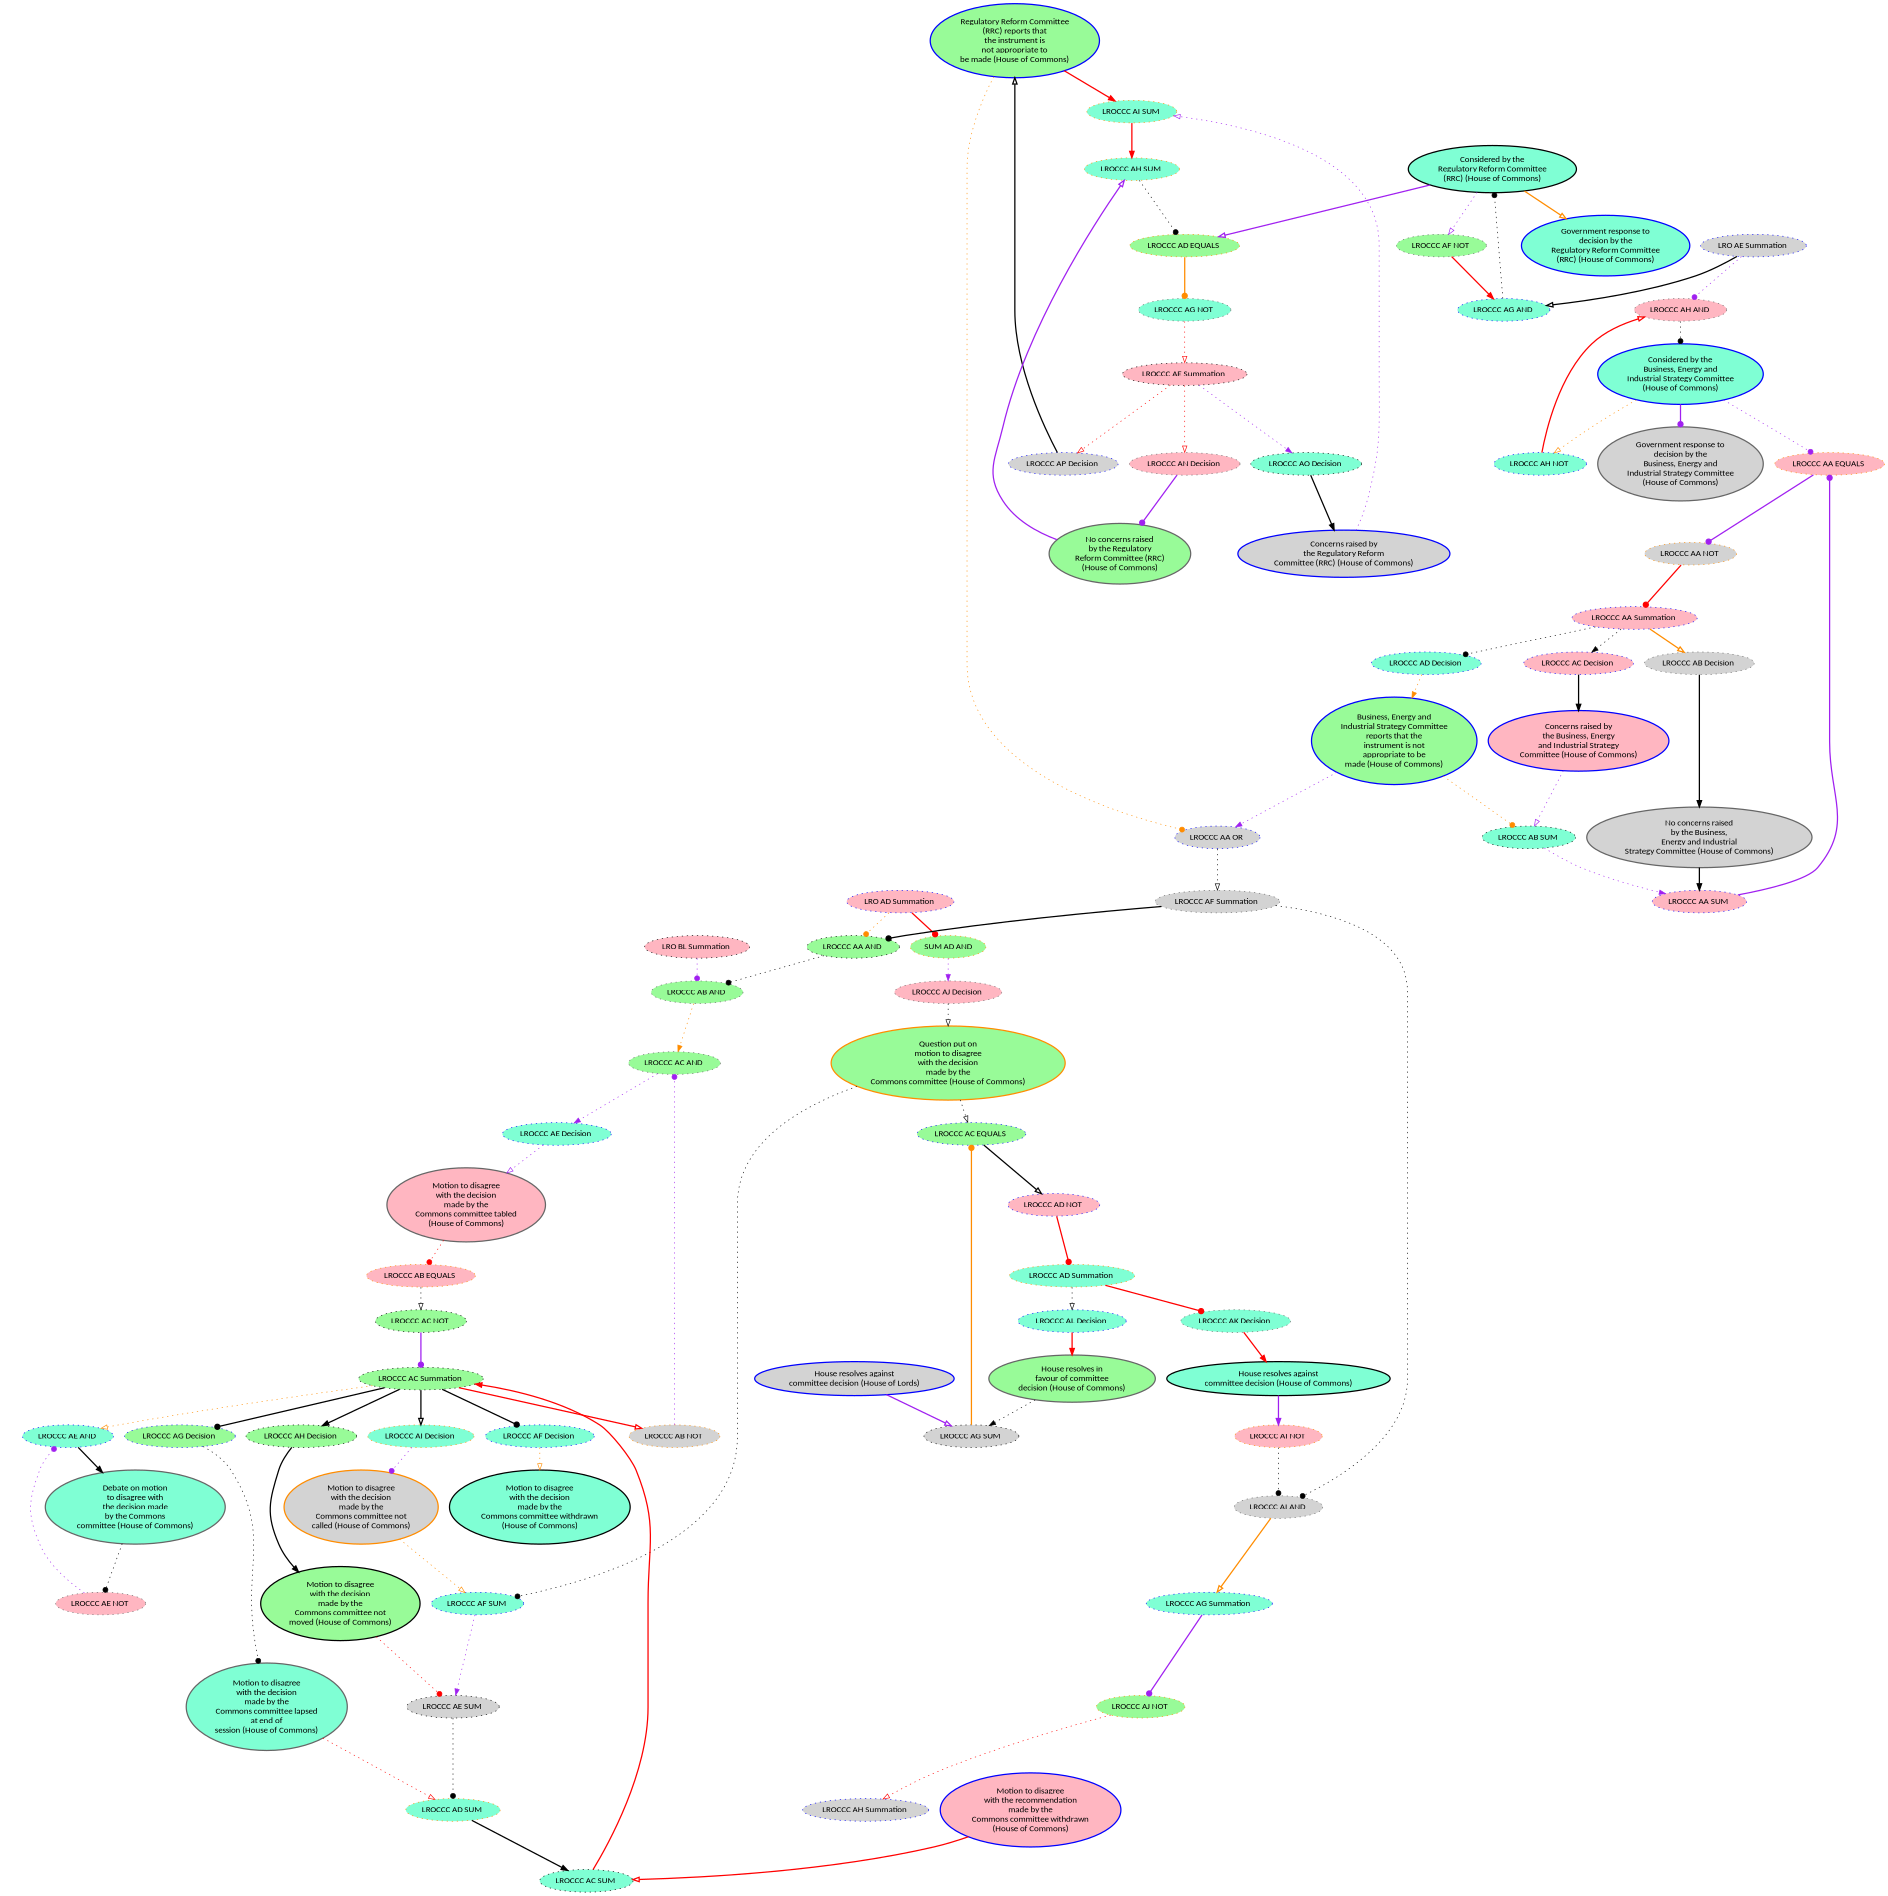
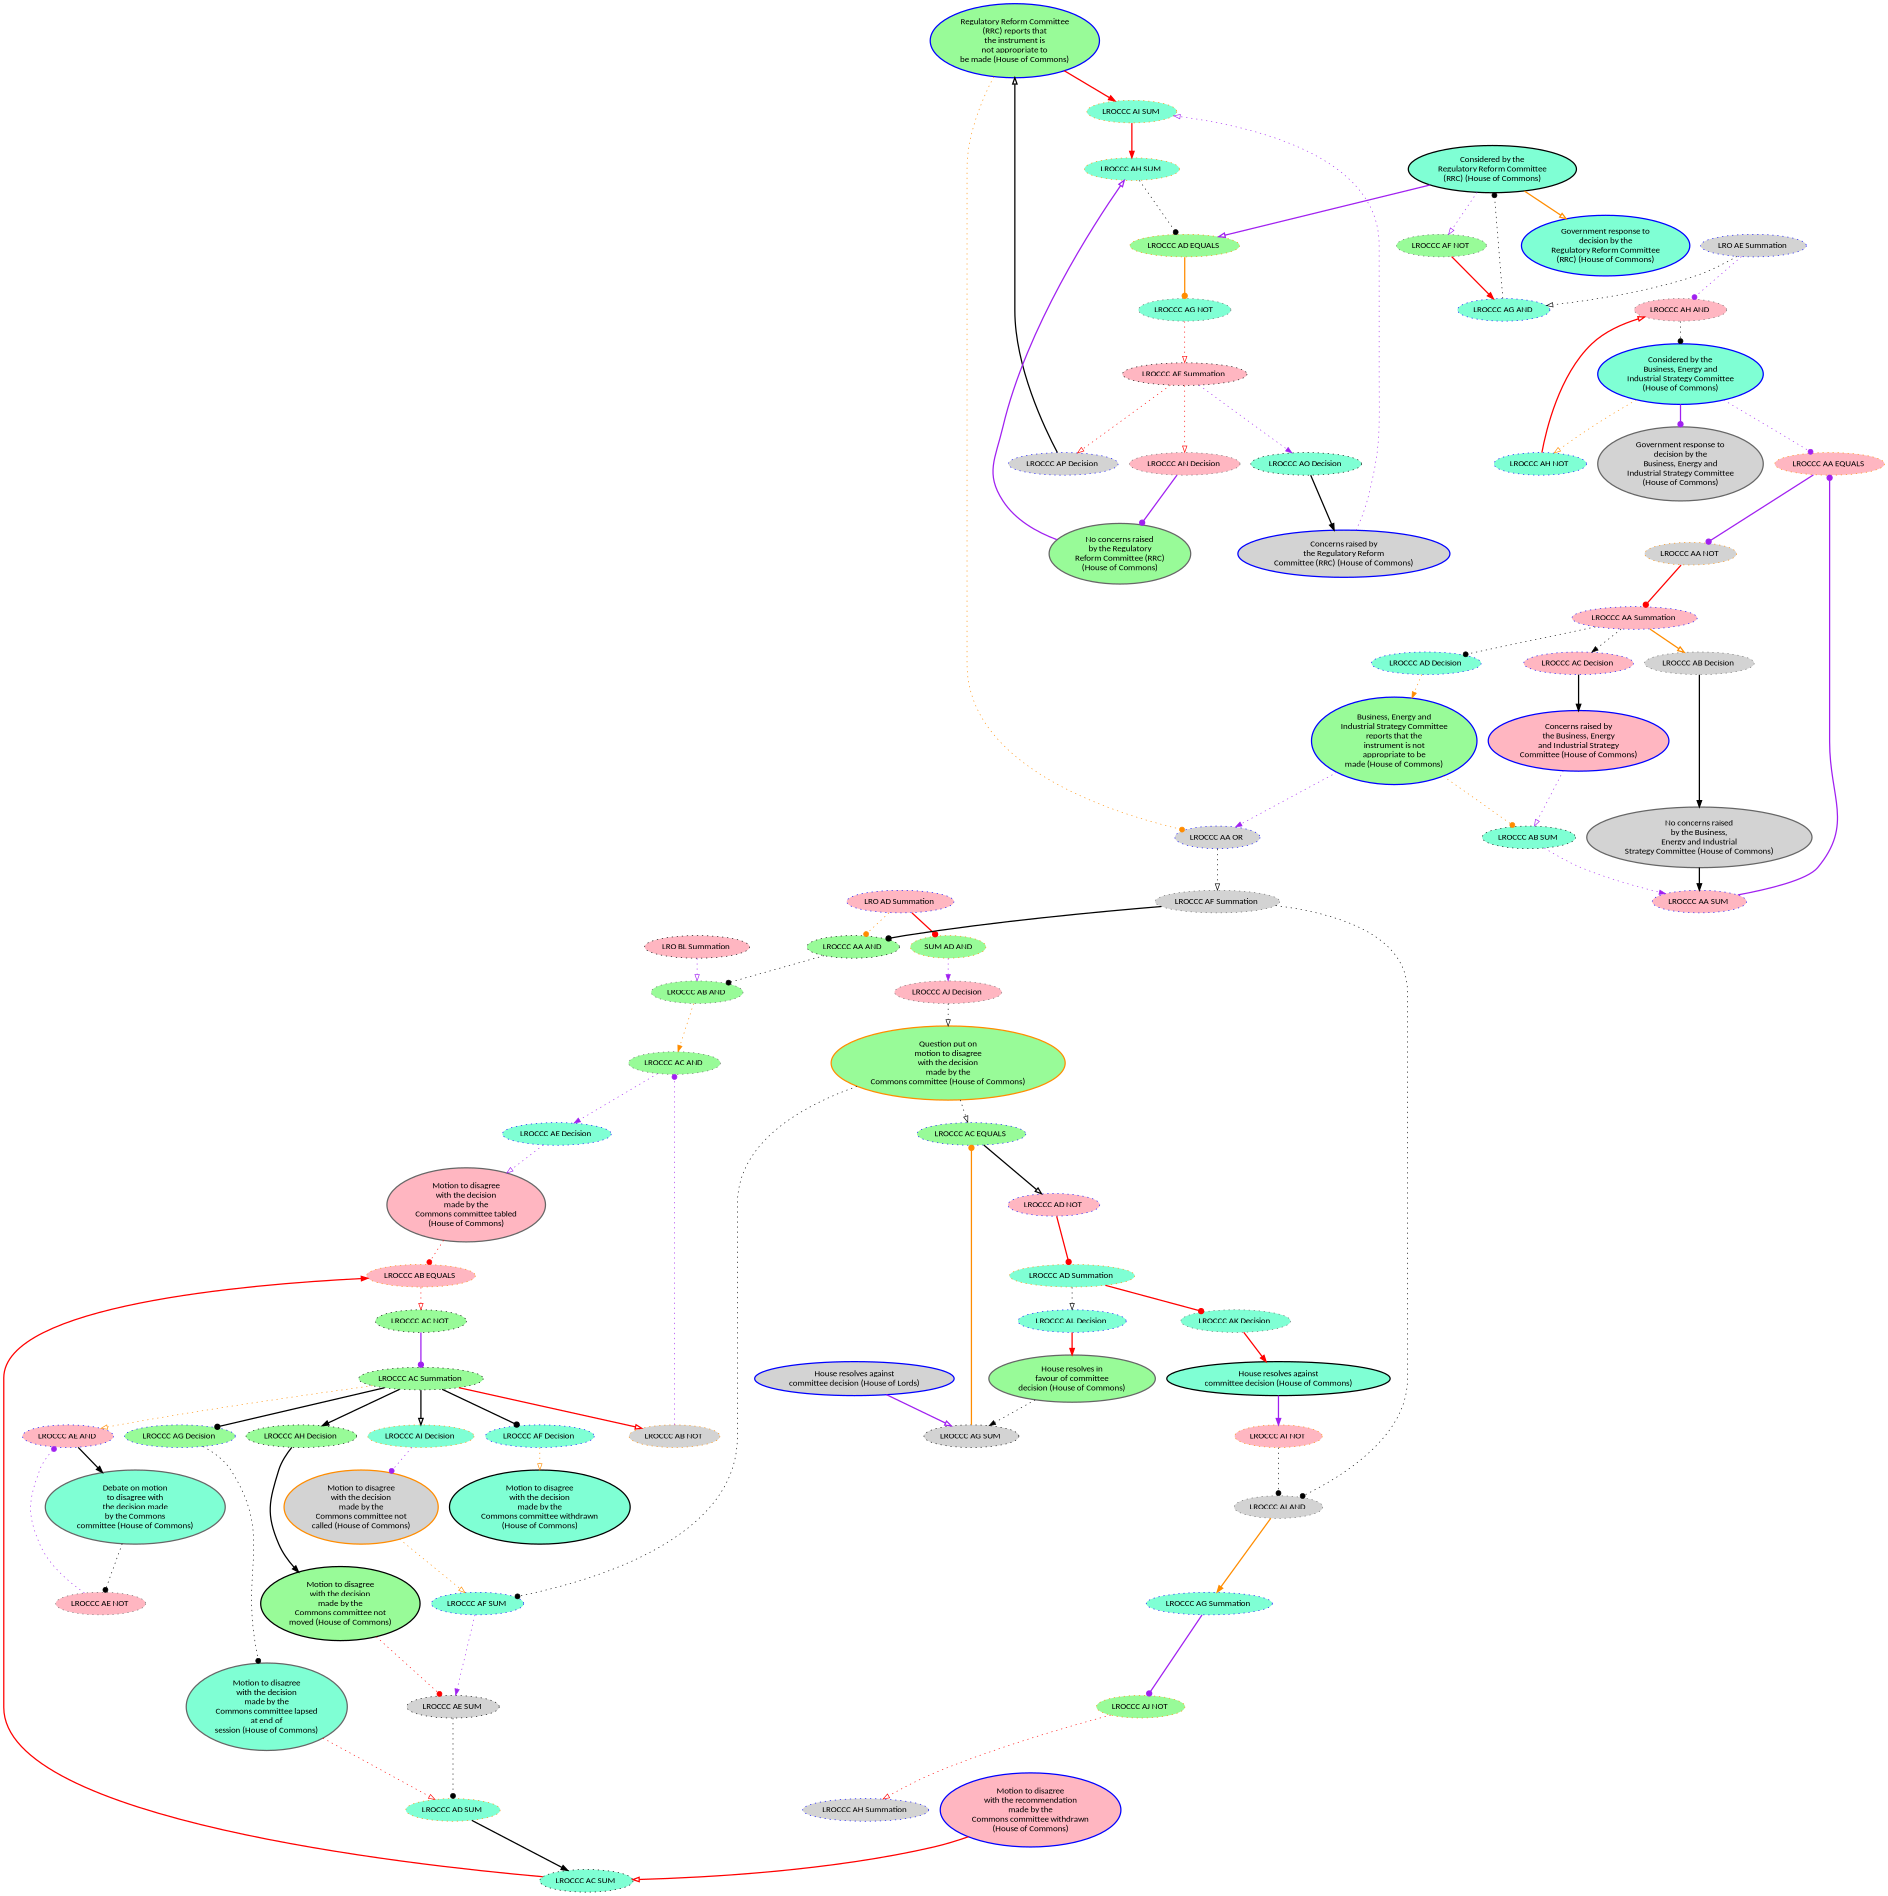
(1647, 289) -> (1647, 289)
(697, 967) -> (697, 967)
(421, 1295) -> (421, 1295)
(68, 1436) -> (68, 1436)
(1246, 1553) -> (1246, 1553)
(648, 1582) -> (4, 1643)
